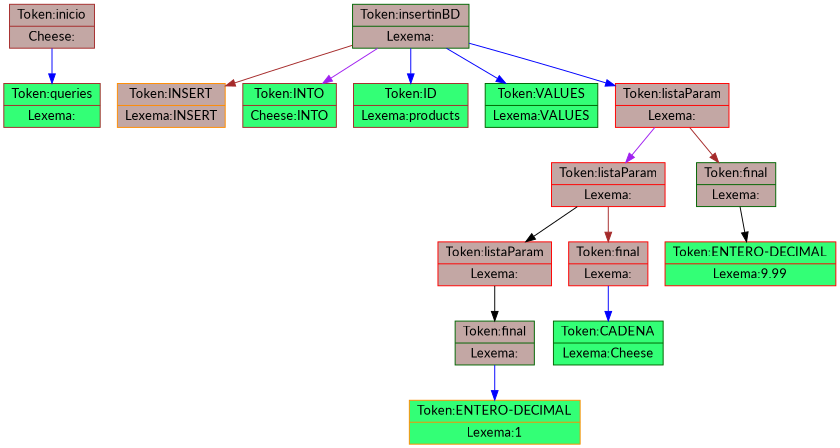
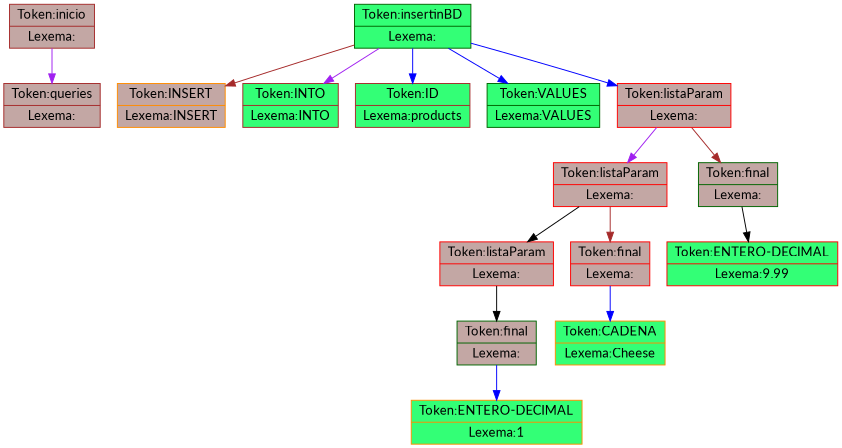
(411, 26) -> (413, 26)
(52, 37) -> (52, 37)
(52, 61) -> (52, 61)
(52, 105) -> (52, 105)
(290, 116) -> (291, 116)
(608, 343) -> (610, 343)
